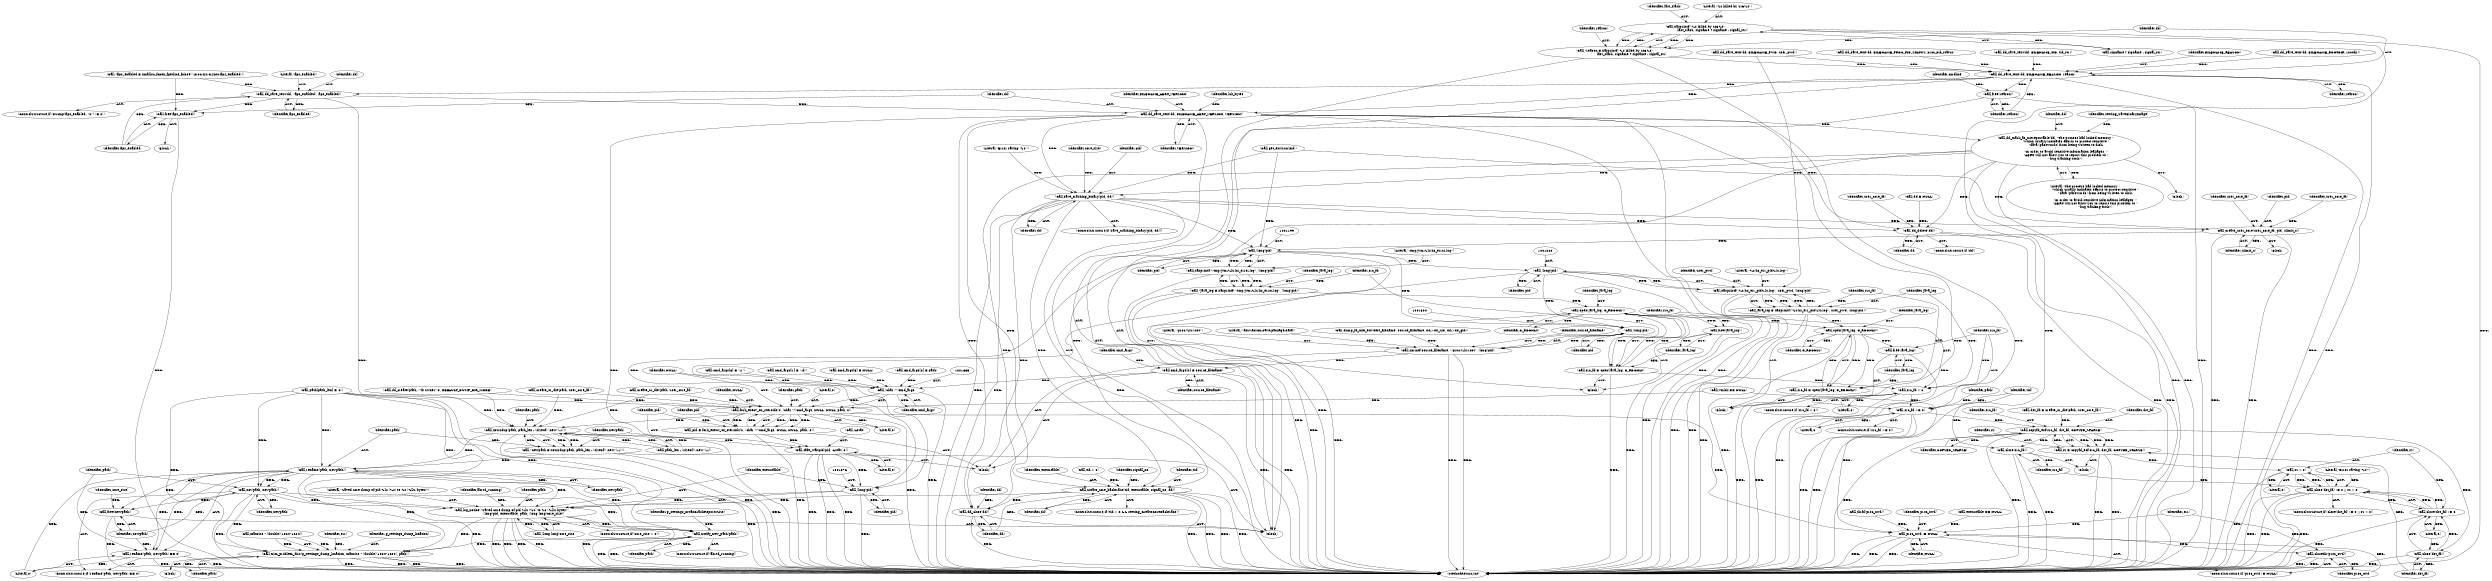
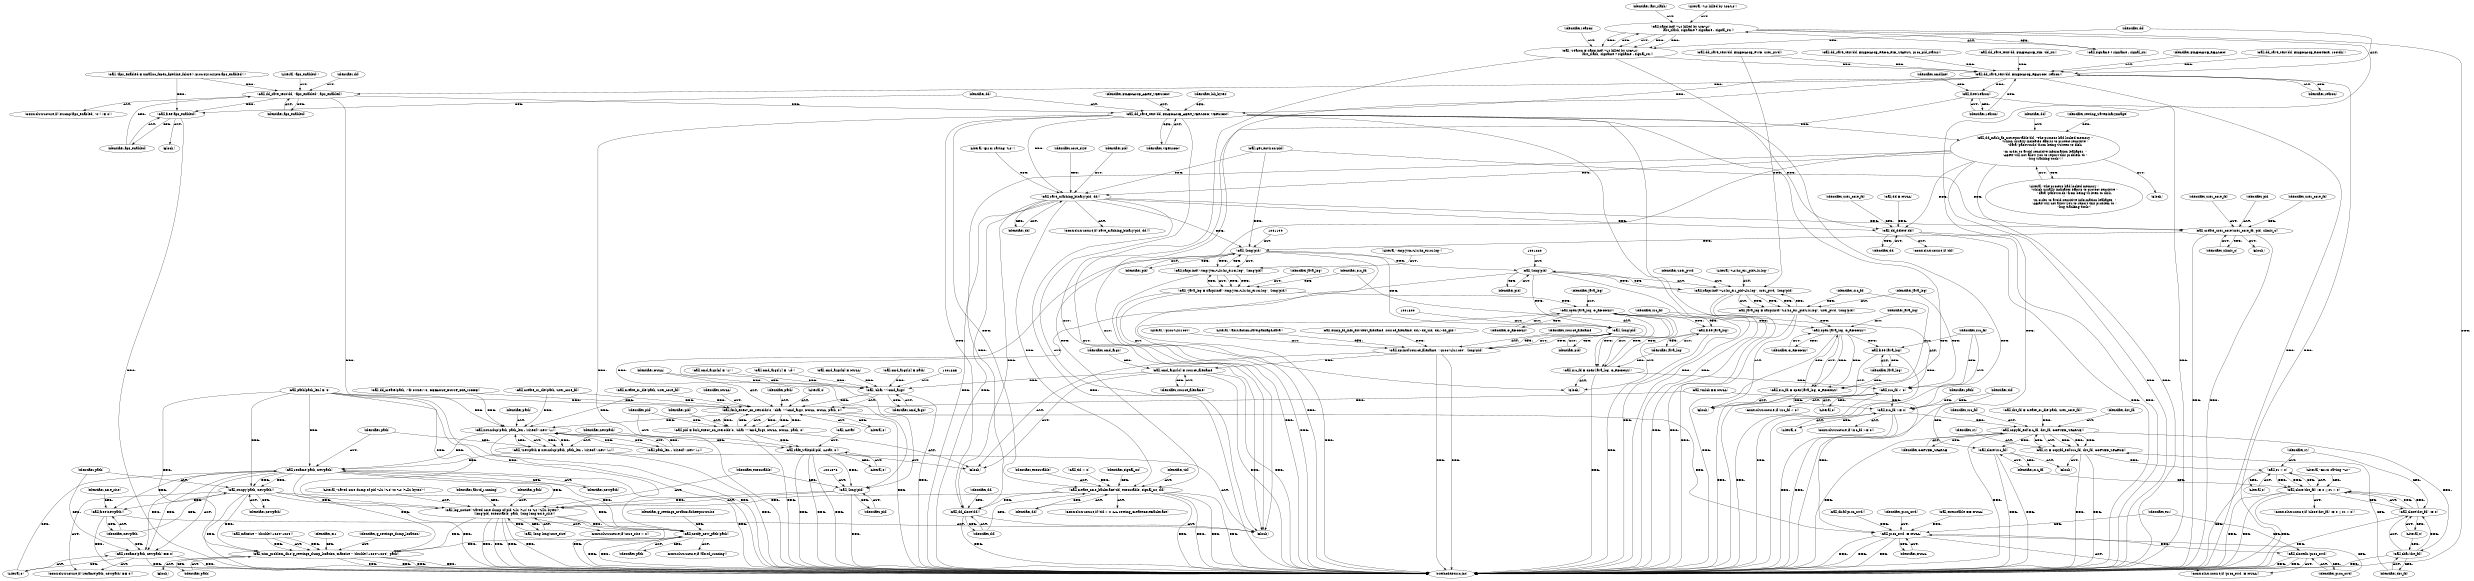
(1915, 65) -> (1901, 65)
(258, 490) -> (251, 490)
(2429, 554) -> (2408, 554)
